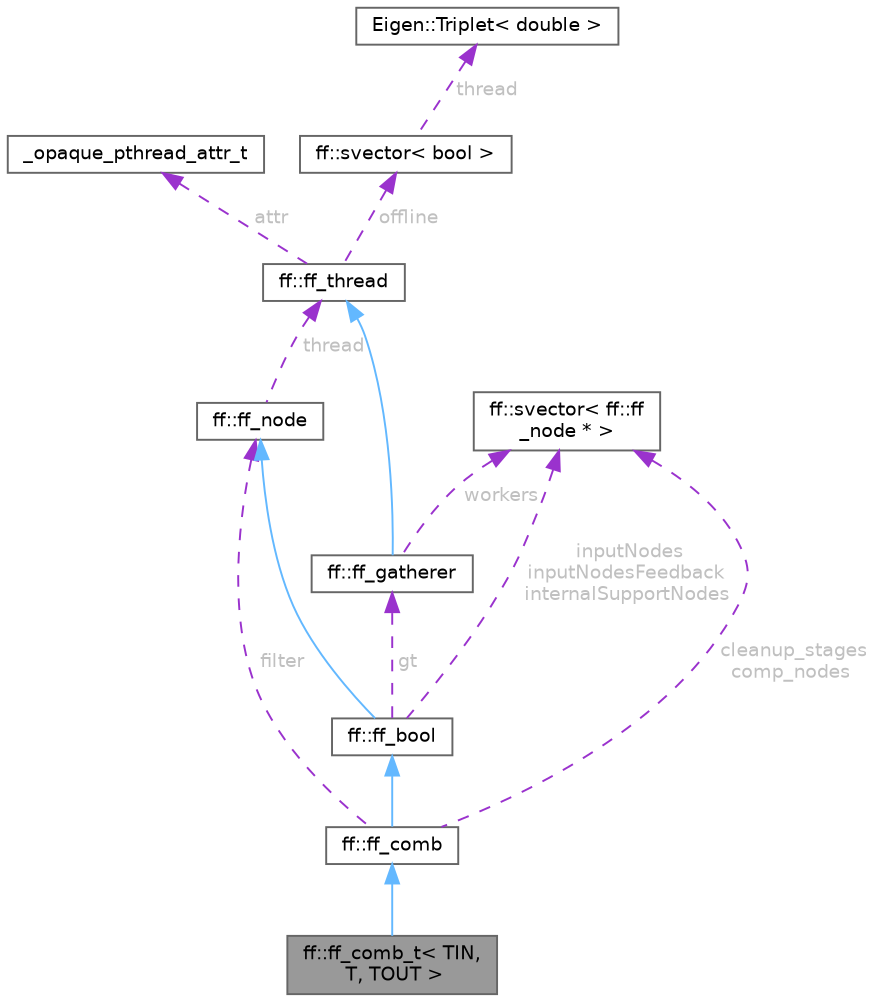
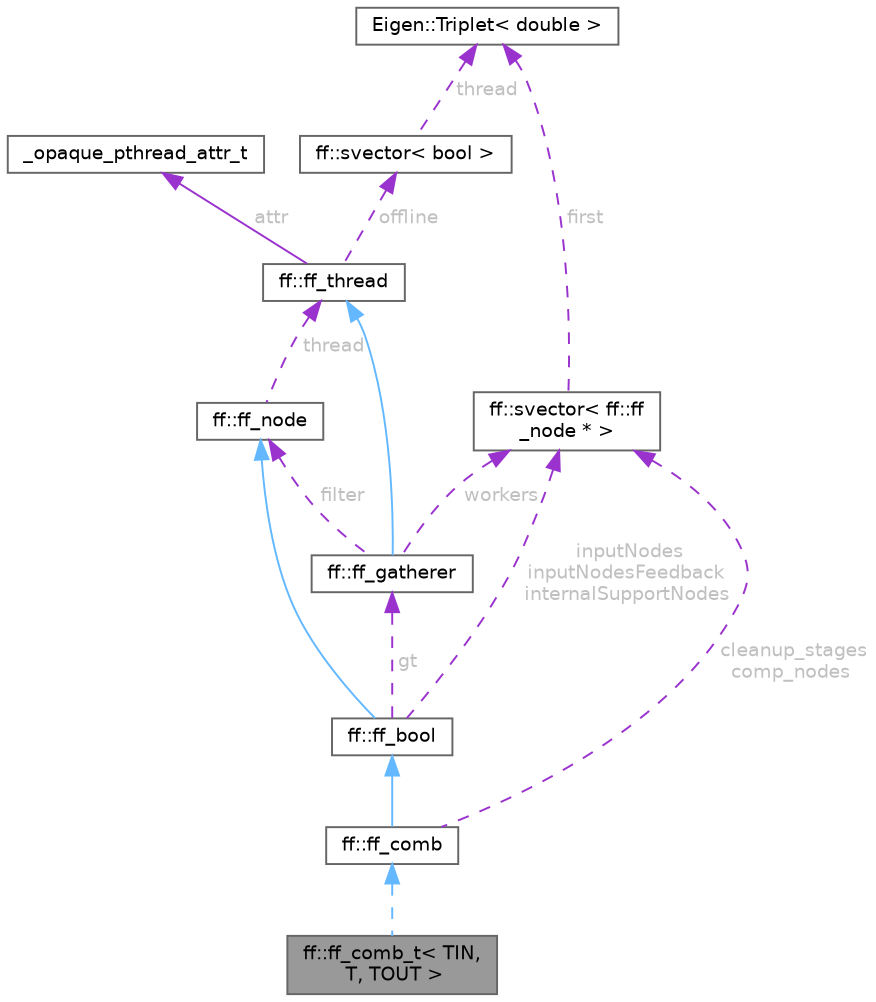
none -> (561, 223)
(243, 224) -> (243, 224)
(249, 664) -> (319, 511)
(392, 910) -> (392, 910)
